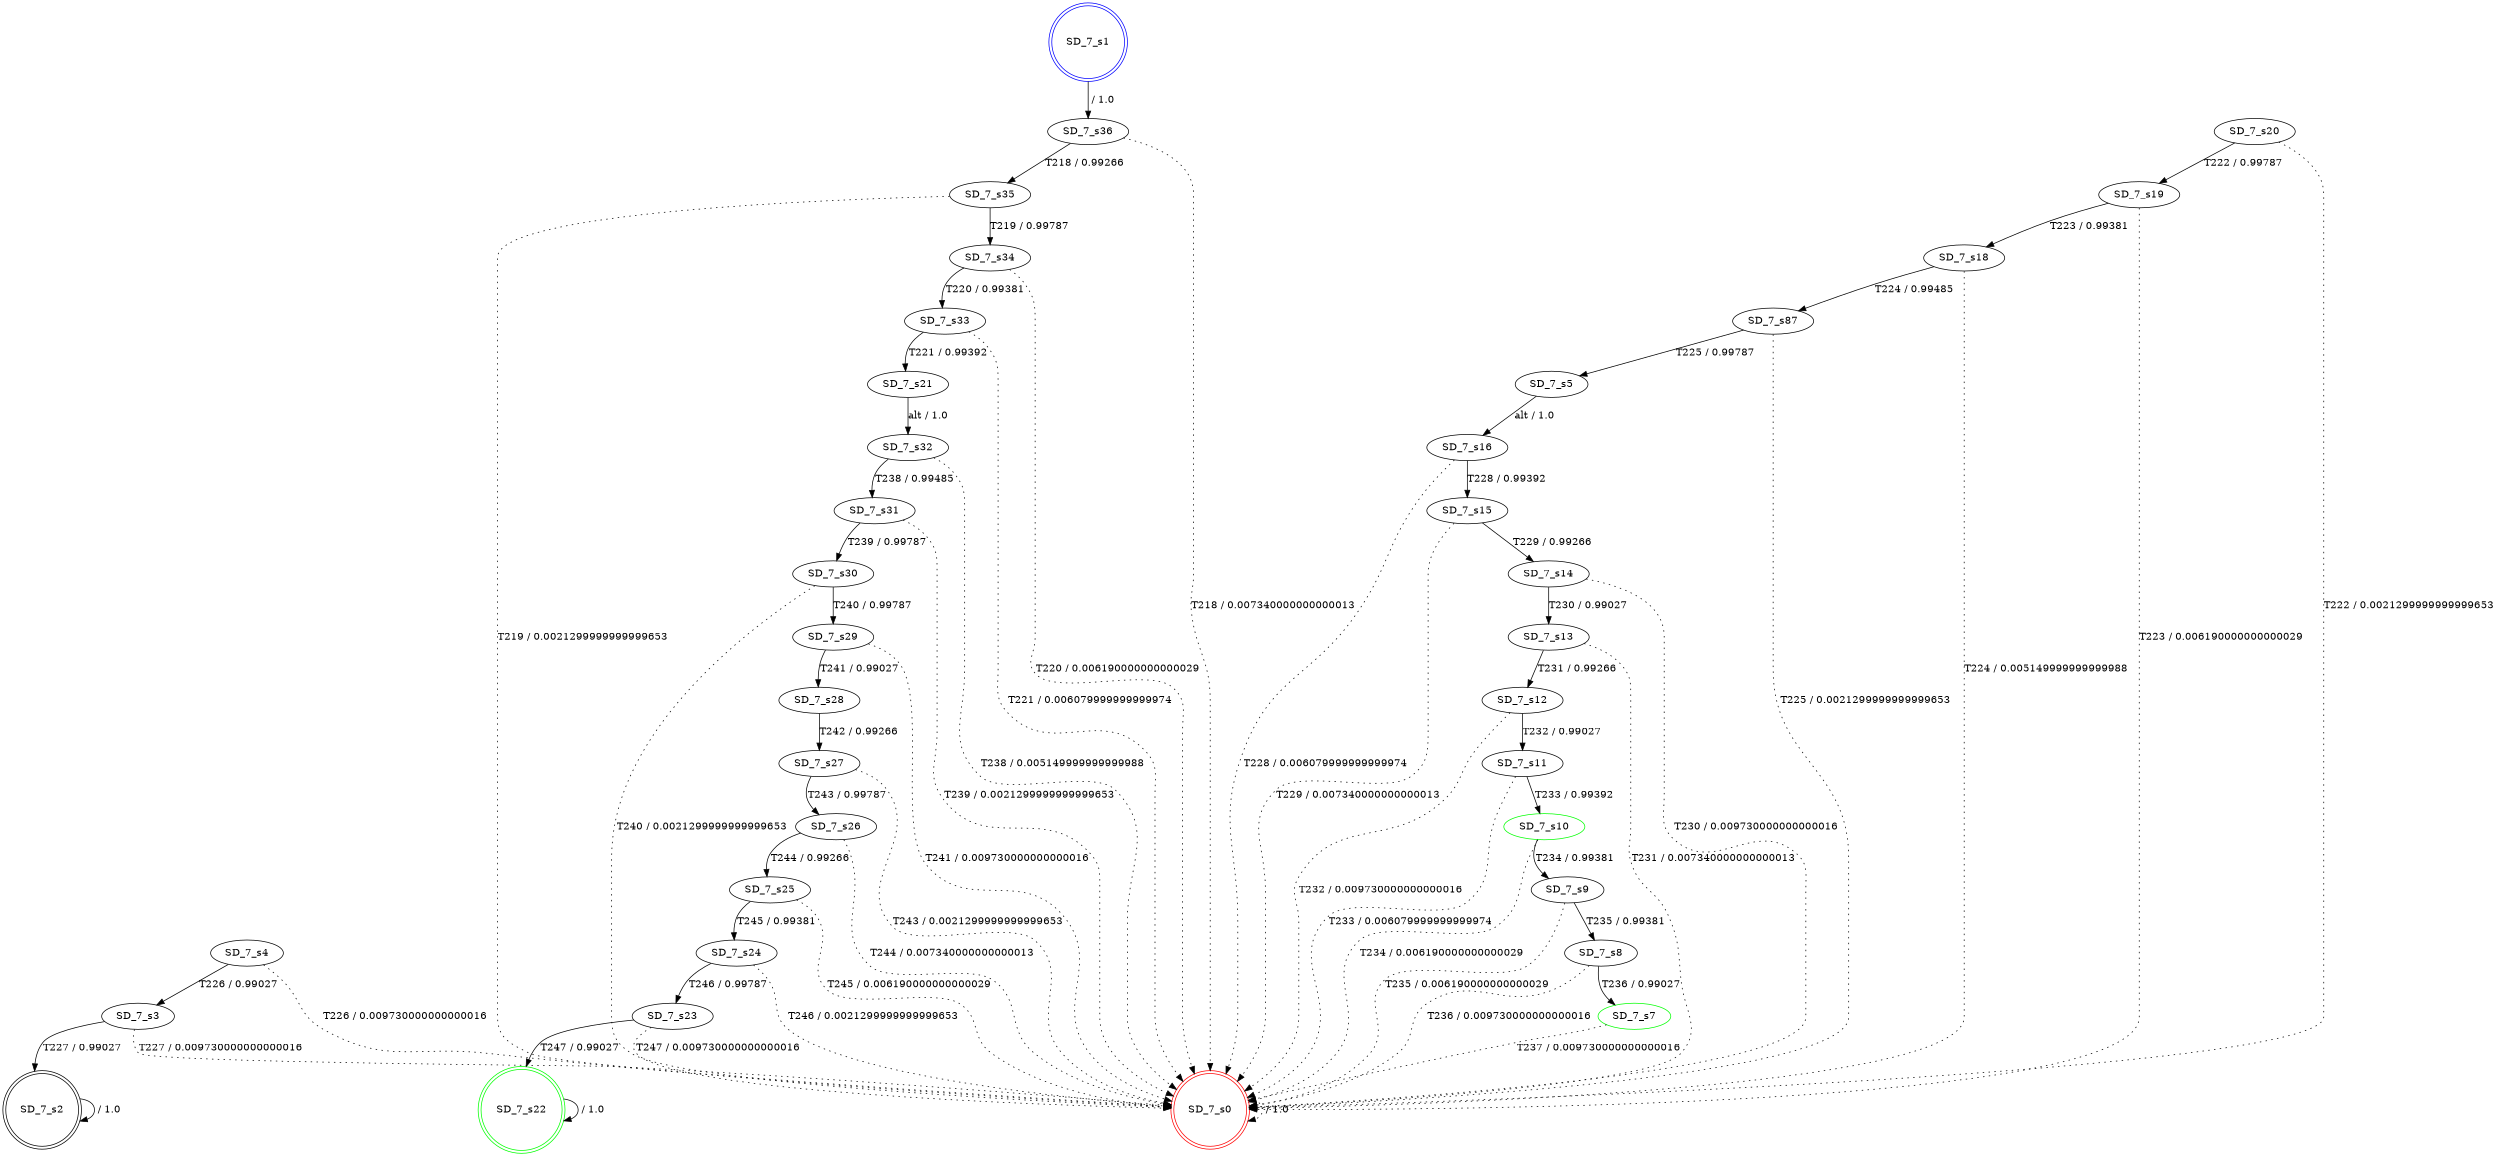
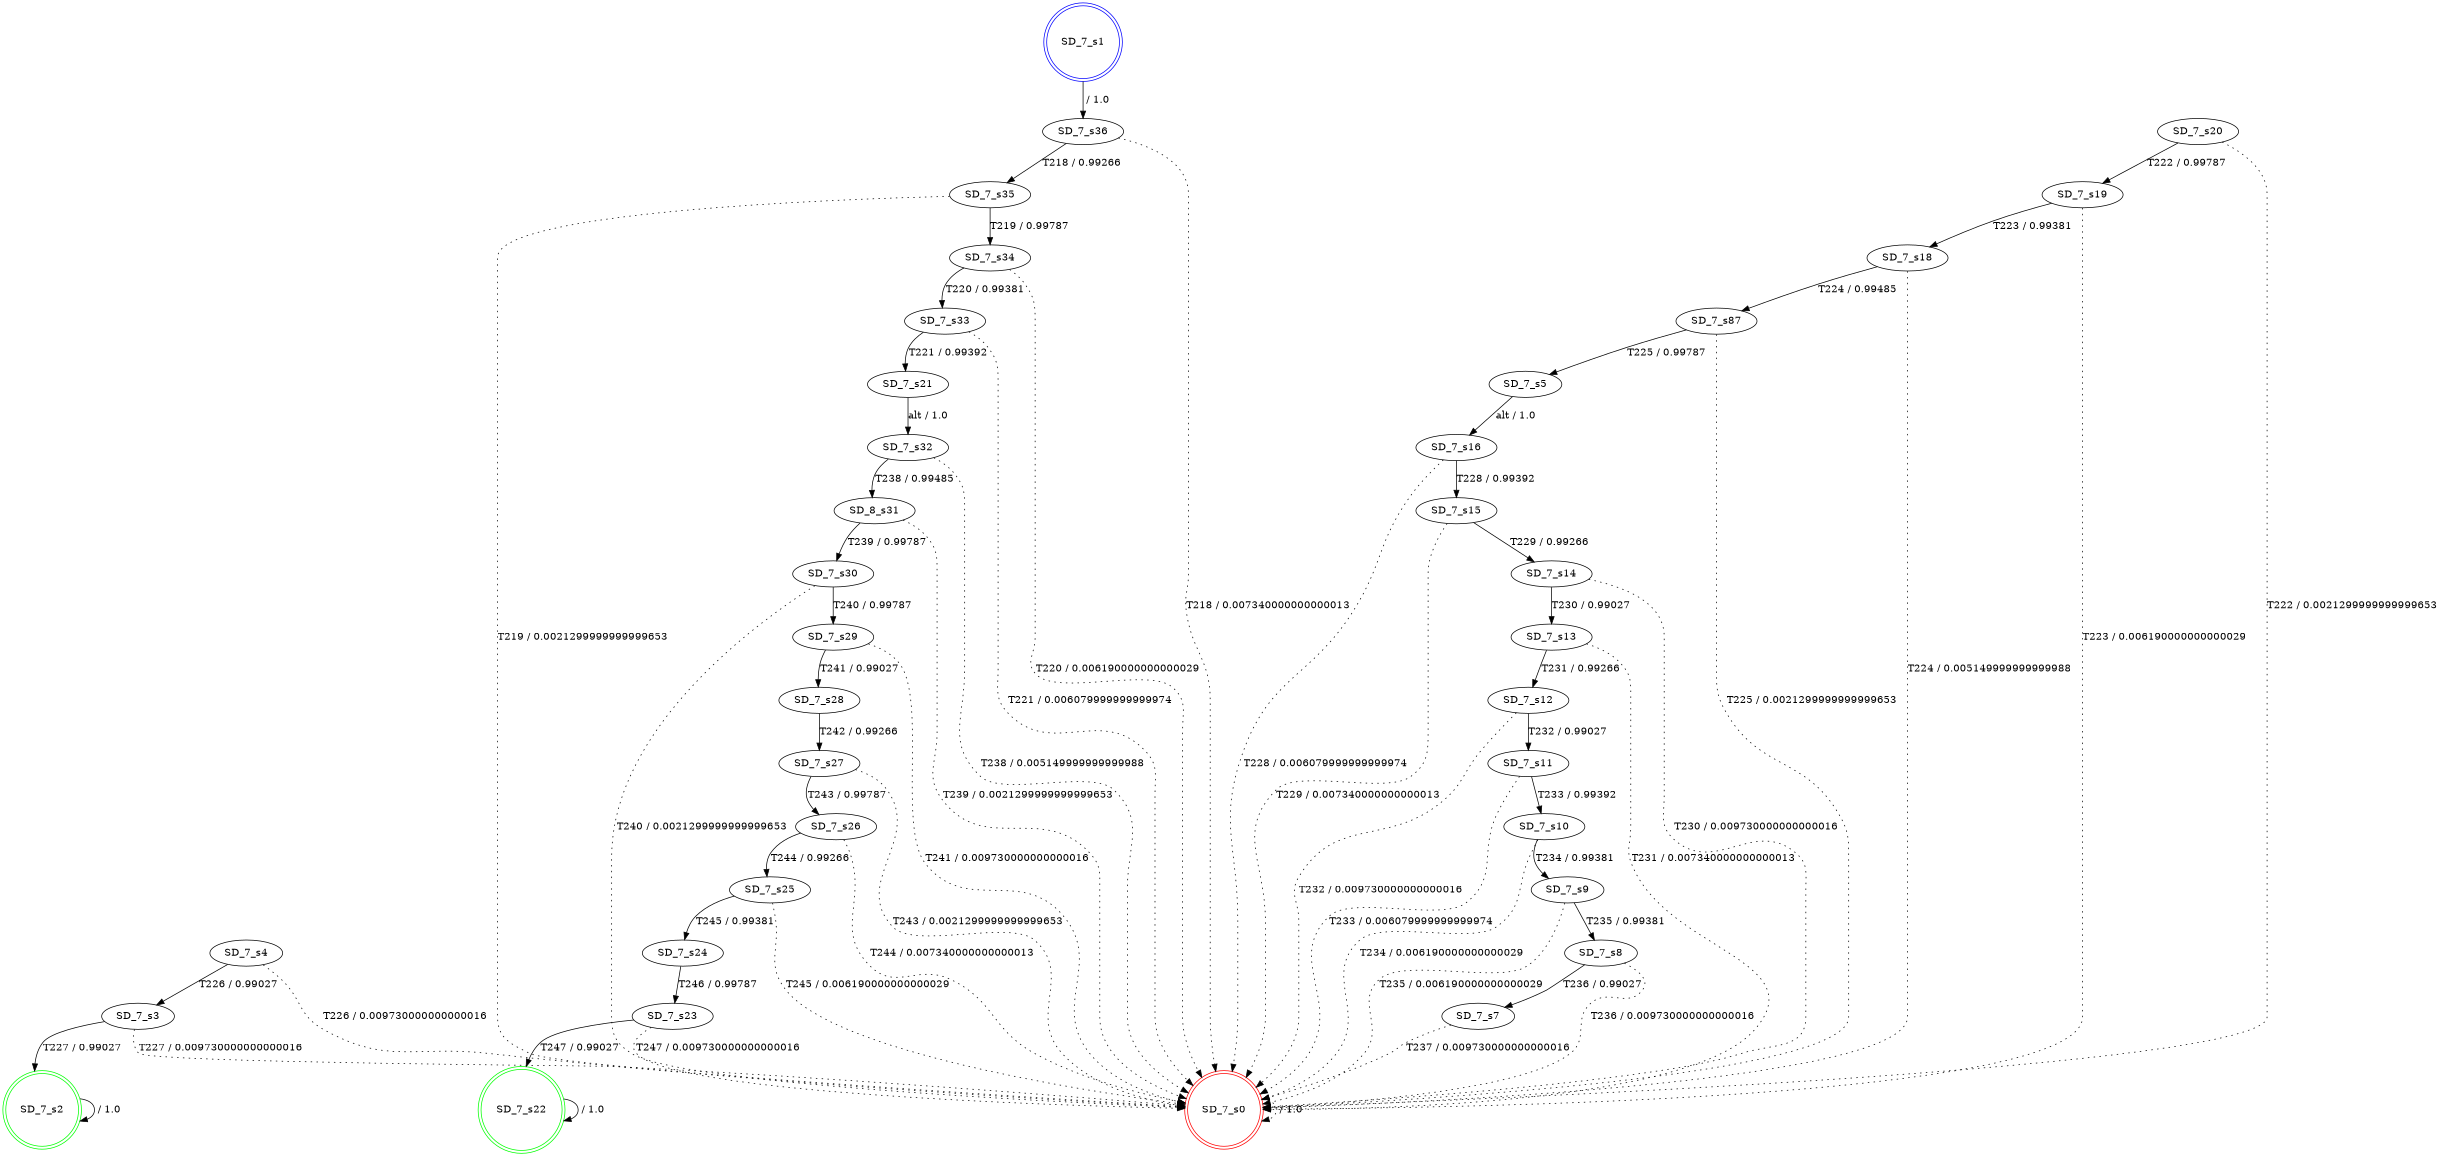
(875, 511) -> (875, 511)
(1544, 827) -> (1544, 827)
(1634, 1016) -> (1478, 1016)
(935, 1077) -> none
(42, 1110) -> (42, 1110)
